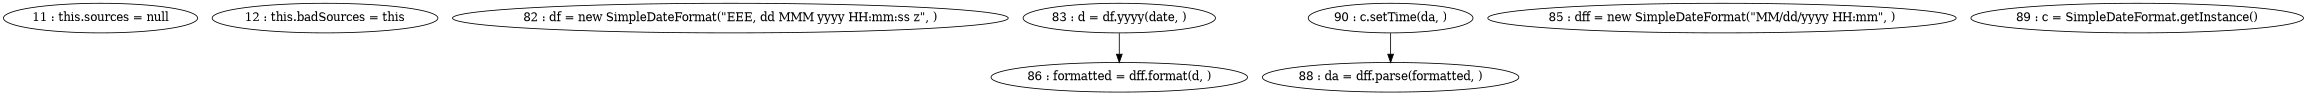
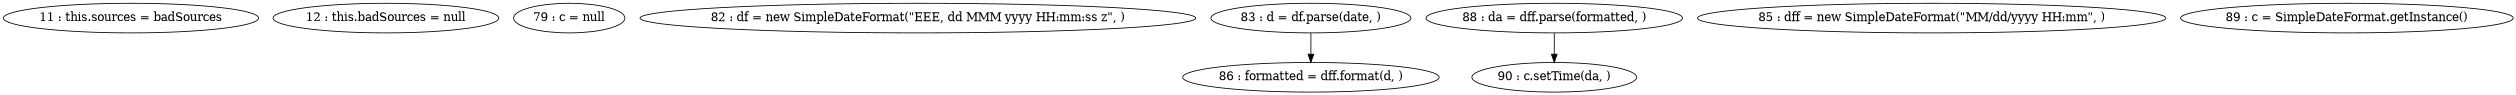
(101, 18) -> (131, 18)
(325, 18) -> (386, 18)
none -> (569, 18)
(1119, 18) -> (1311, 18)
(1391, 44) -> (1554, 44)
